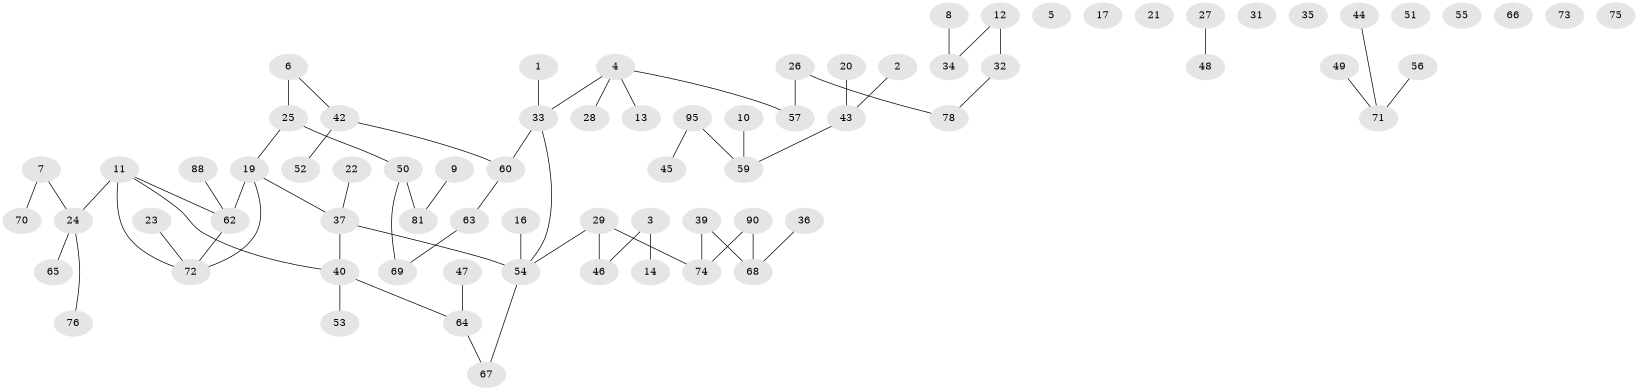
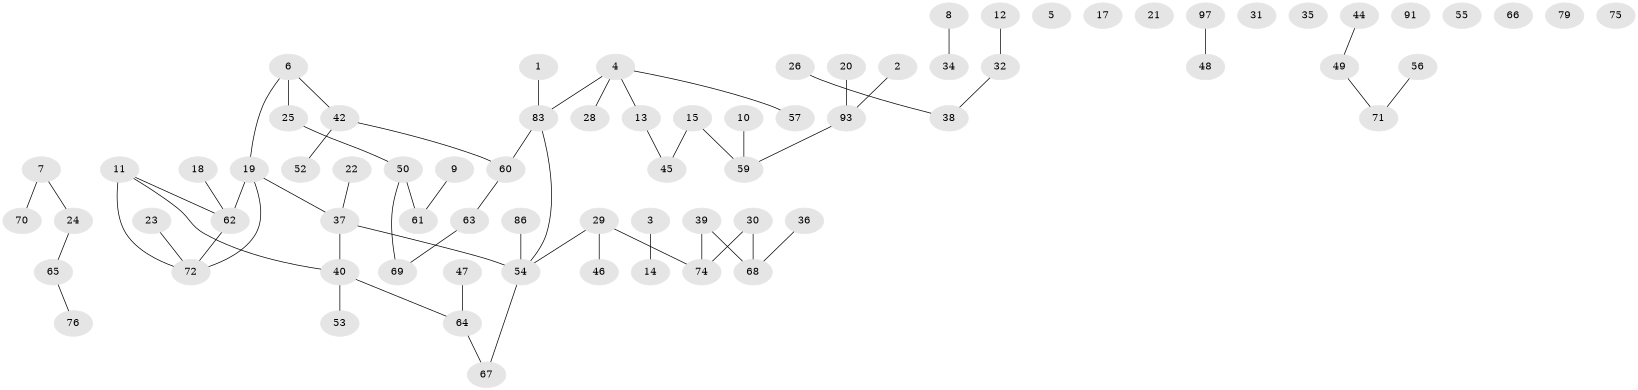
(1206, 16) -> (1206, 16)
(1411, 16) -> (1411, 16)
(1565, 16) -> (1565, 16)
(975, 41) -> none
(1369, 67) -> (1349, 41)
(795, 93) -> none
(539, 118) -> (539, 118)
(693, 118) -> (693, 118)
(846, 118) -> (846, 118)
(949, 118) -> (949, 118)
(269, 144) -> (259, 115)
none -> (654, 144)
(198, 170) -> (198, 170)
(97, 195) -> none
(418, 221) -> (418, 221)
(521, 221) -> (521, 221)
(753, 221) -> (753, 221)
(625, 246) -> none
(80, 272) -> (63, 298)
